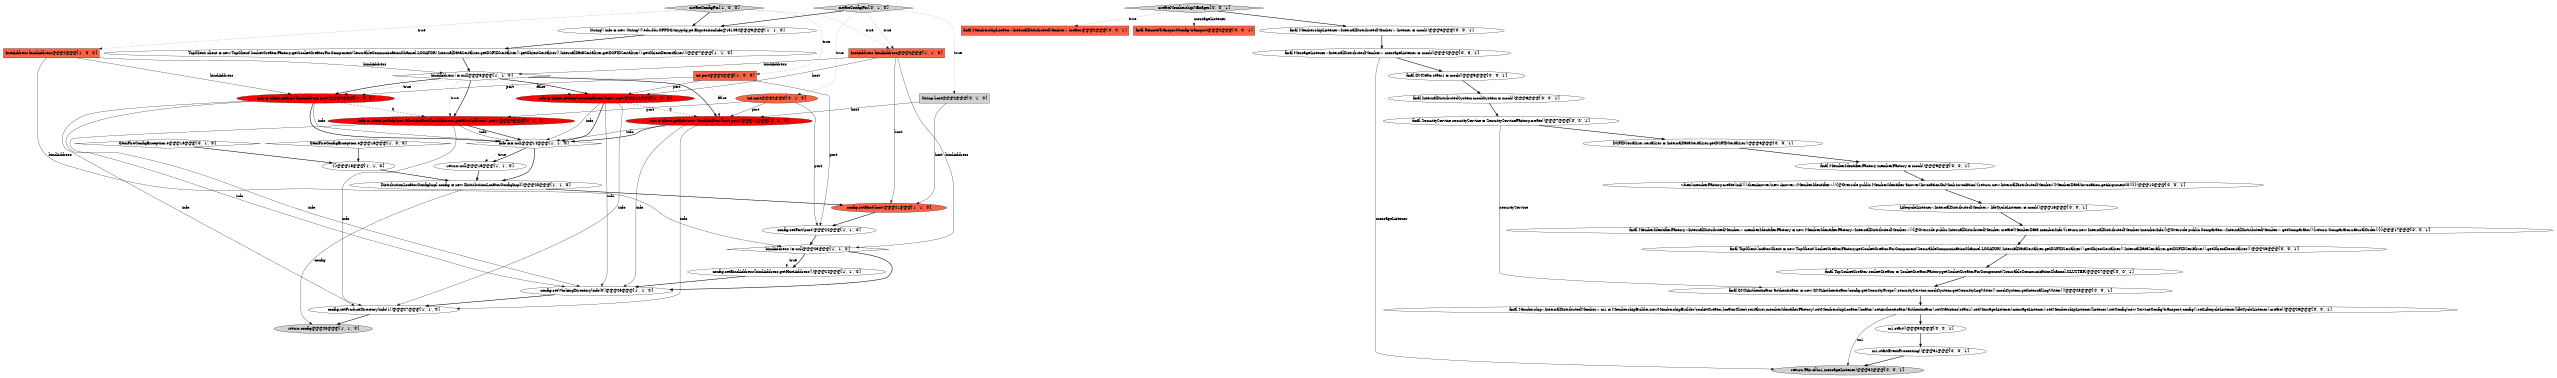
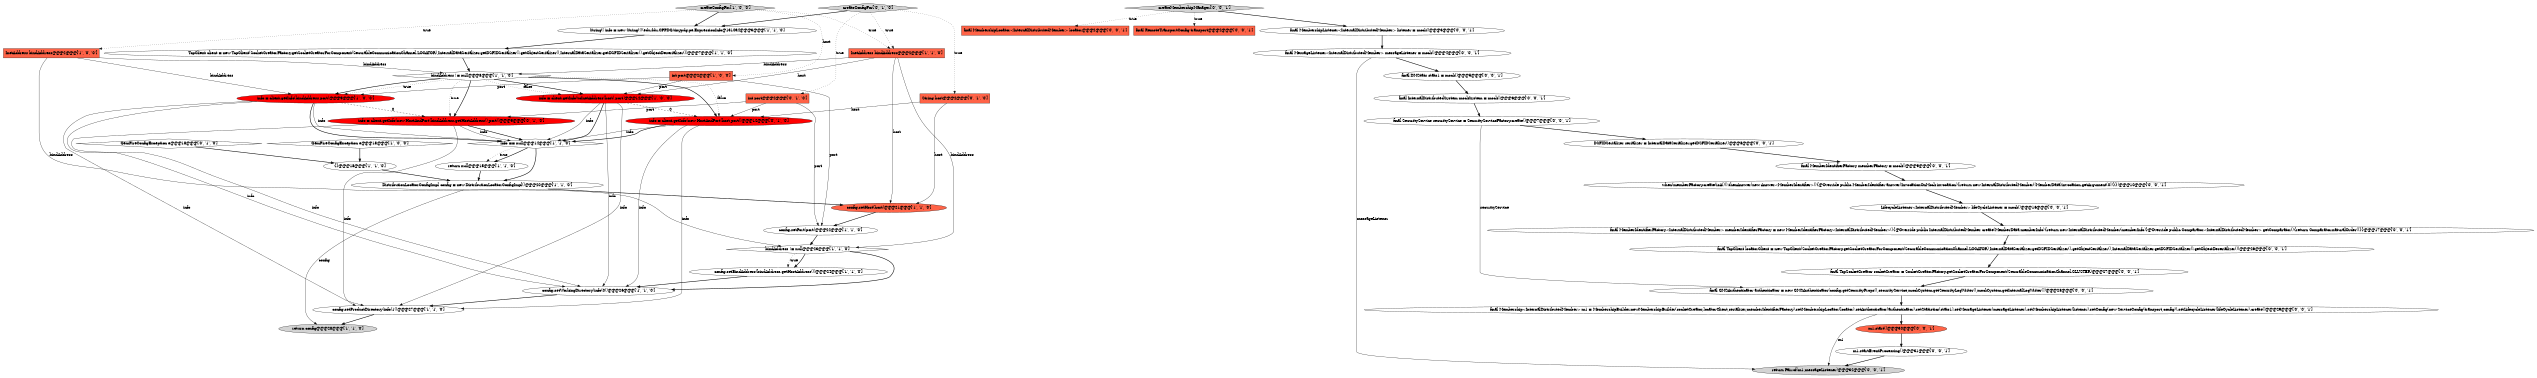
(1210, 19) -> (1198, 19)
(826, 42) -> (826, 42)
(777, 98) -> (777, 98)
(954, 98) -> (955, 98)
(1921, 329) -> (1901, 329)
